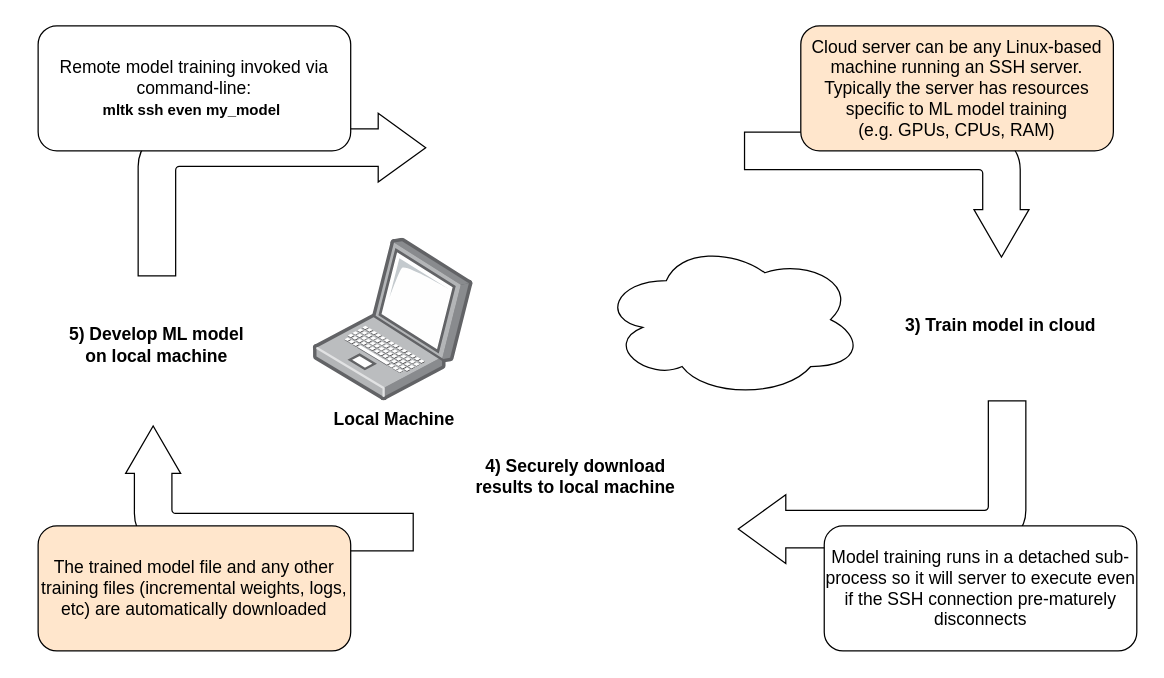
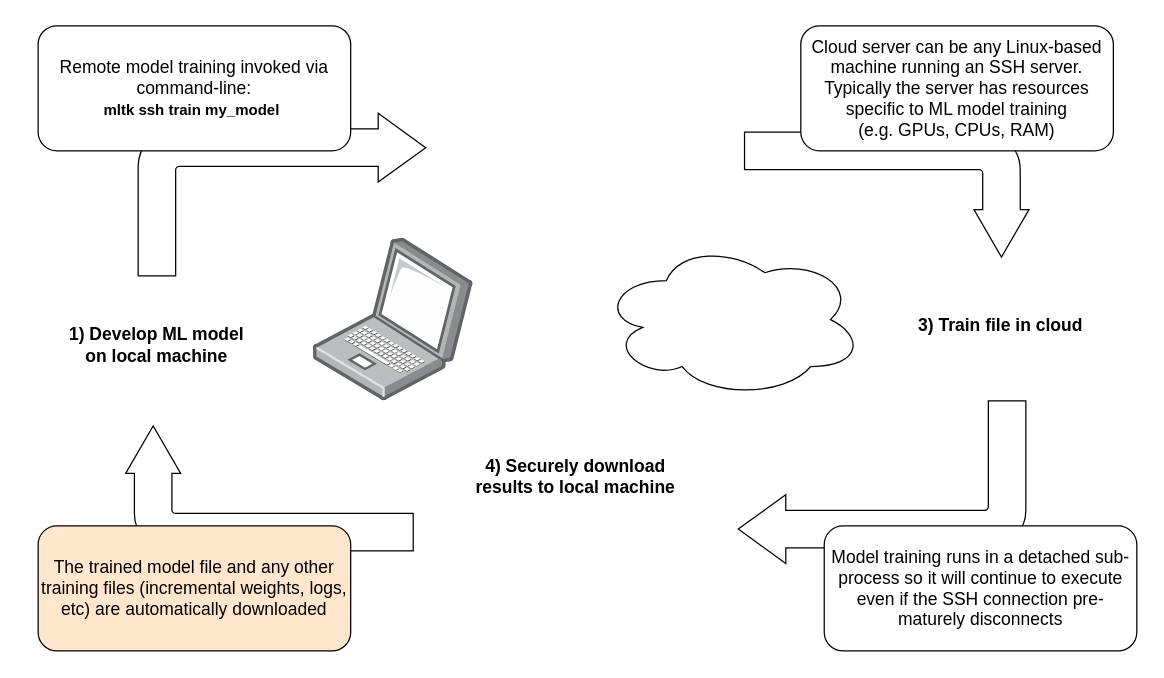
(194, 88) -> (194, 88)
(957, 88) -> (957, 88)
(1001, 326) -> (1001, 326)
(157, 344) -> (157, 344)
(394, 419) -> none
(981, 588) -> (981, 588)
